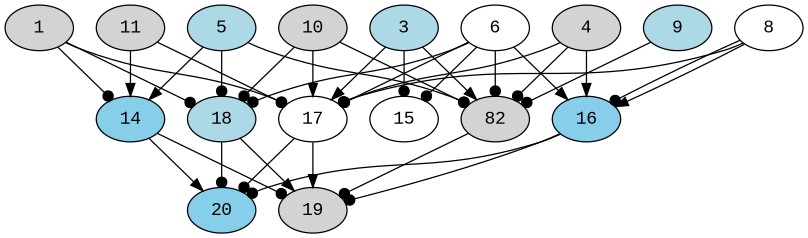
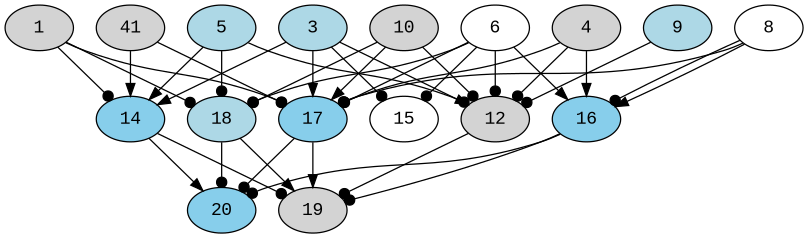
(130, 28) -> (130, 28)
none -> (230, 69)
(313, 119) -> (313, 119)
(495, 119) -> (495, 119)
